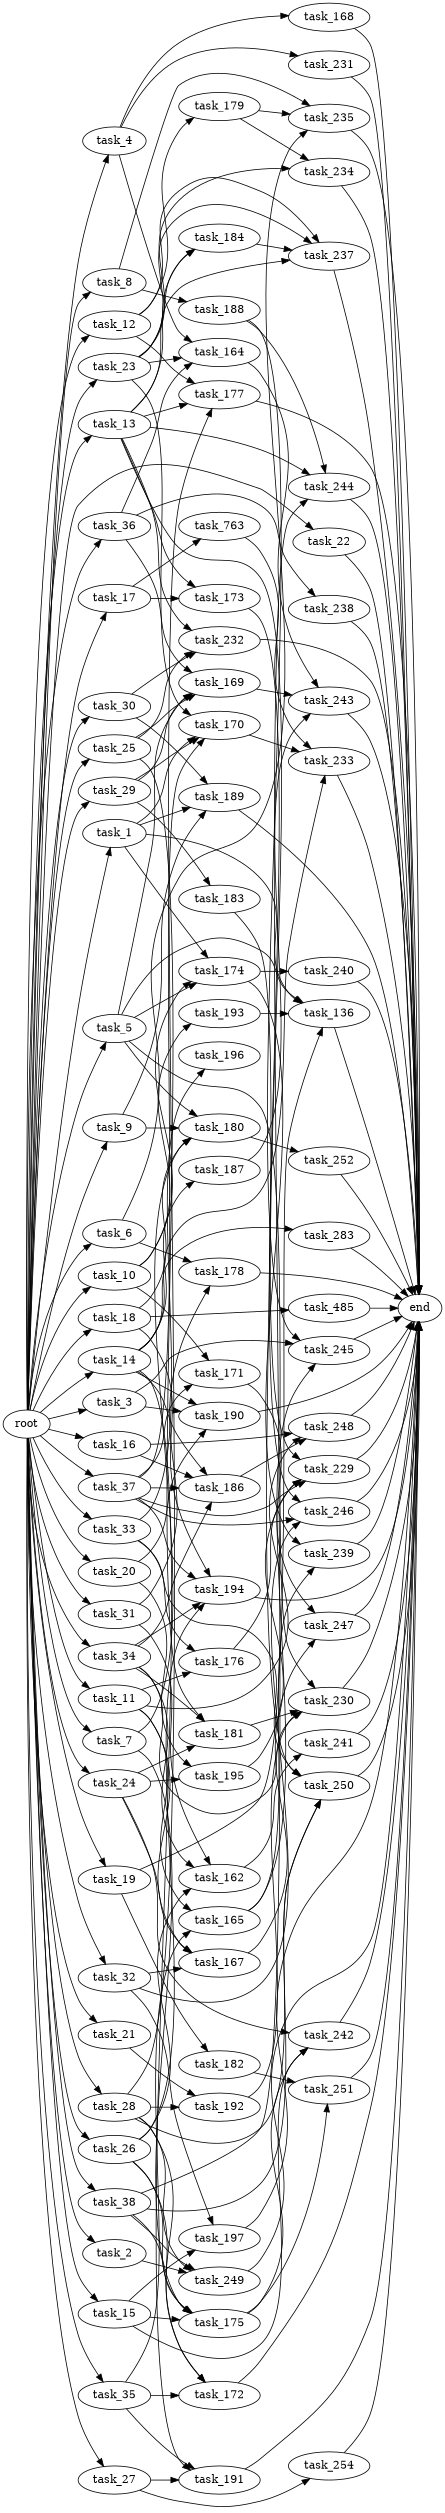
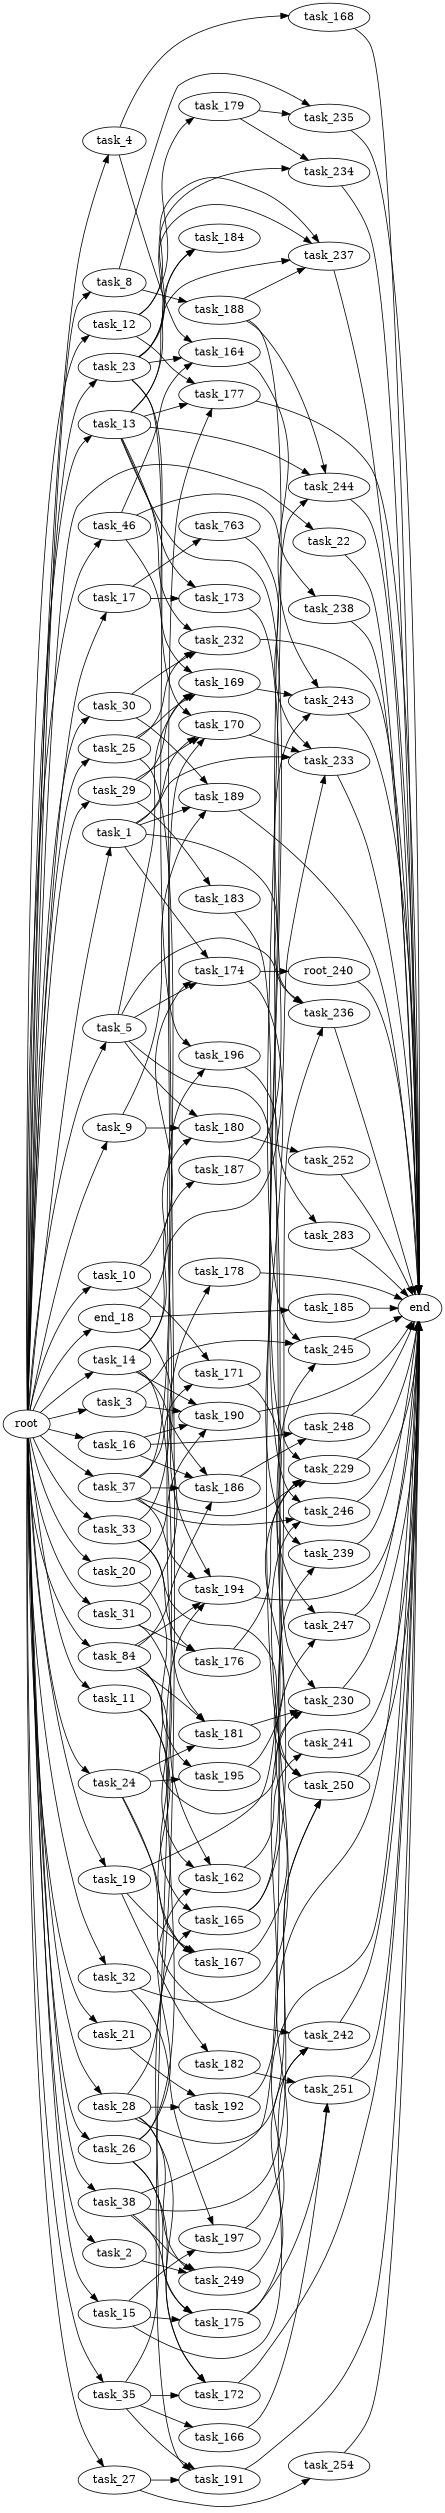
(329, 65) -> none
(274, 247) -> (271, 285)
(114, 526) -> (114, 526)
none -> (202, 767)
none -> (161, 776)
(329, 971) -> (329, 971)
(219, 1014) -> none
(329, 1014) -> (329, 1014)
(114, 1234) -> none
(178, 1251) -> (278, 1141)
(329, 1308) -> (329, 1308)
(114, 1318) -> (114, 1318)
none -> (153, 1435)
(114, 1657) -> (114, 1657)
(267, 1674) -> none
(162, 1682) -> (160, 1635)
(114, 1741) -> none
(161, 1971) -> (153, 1920)
none -> (219, 2438)
